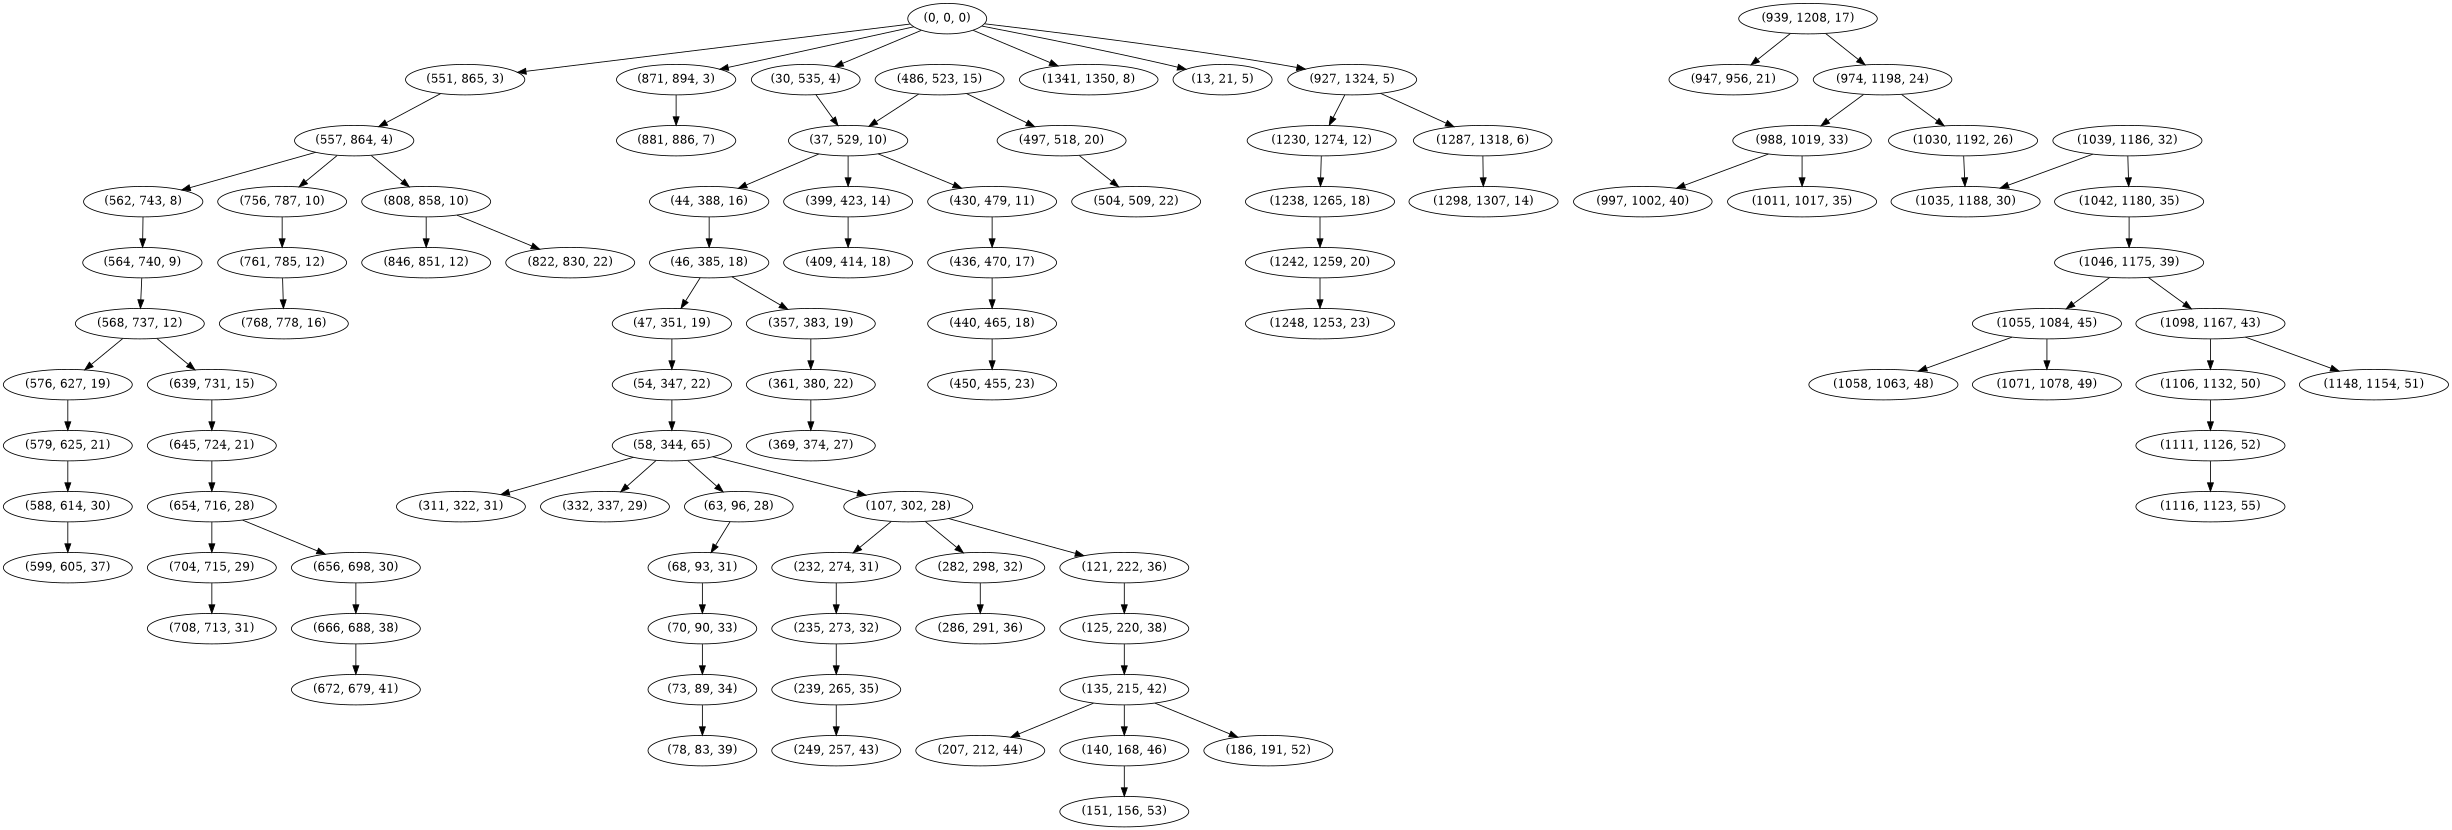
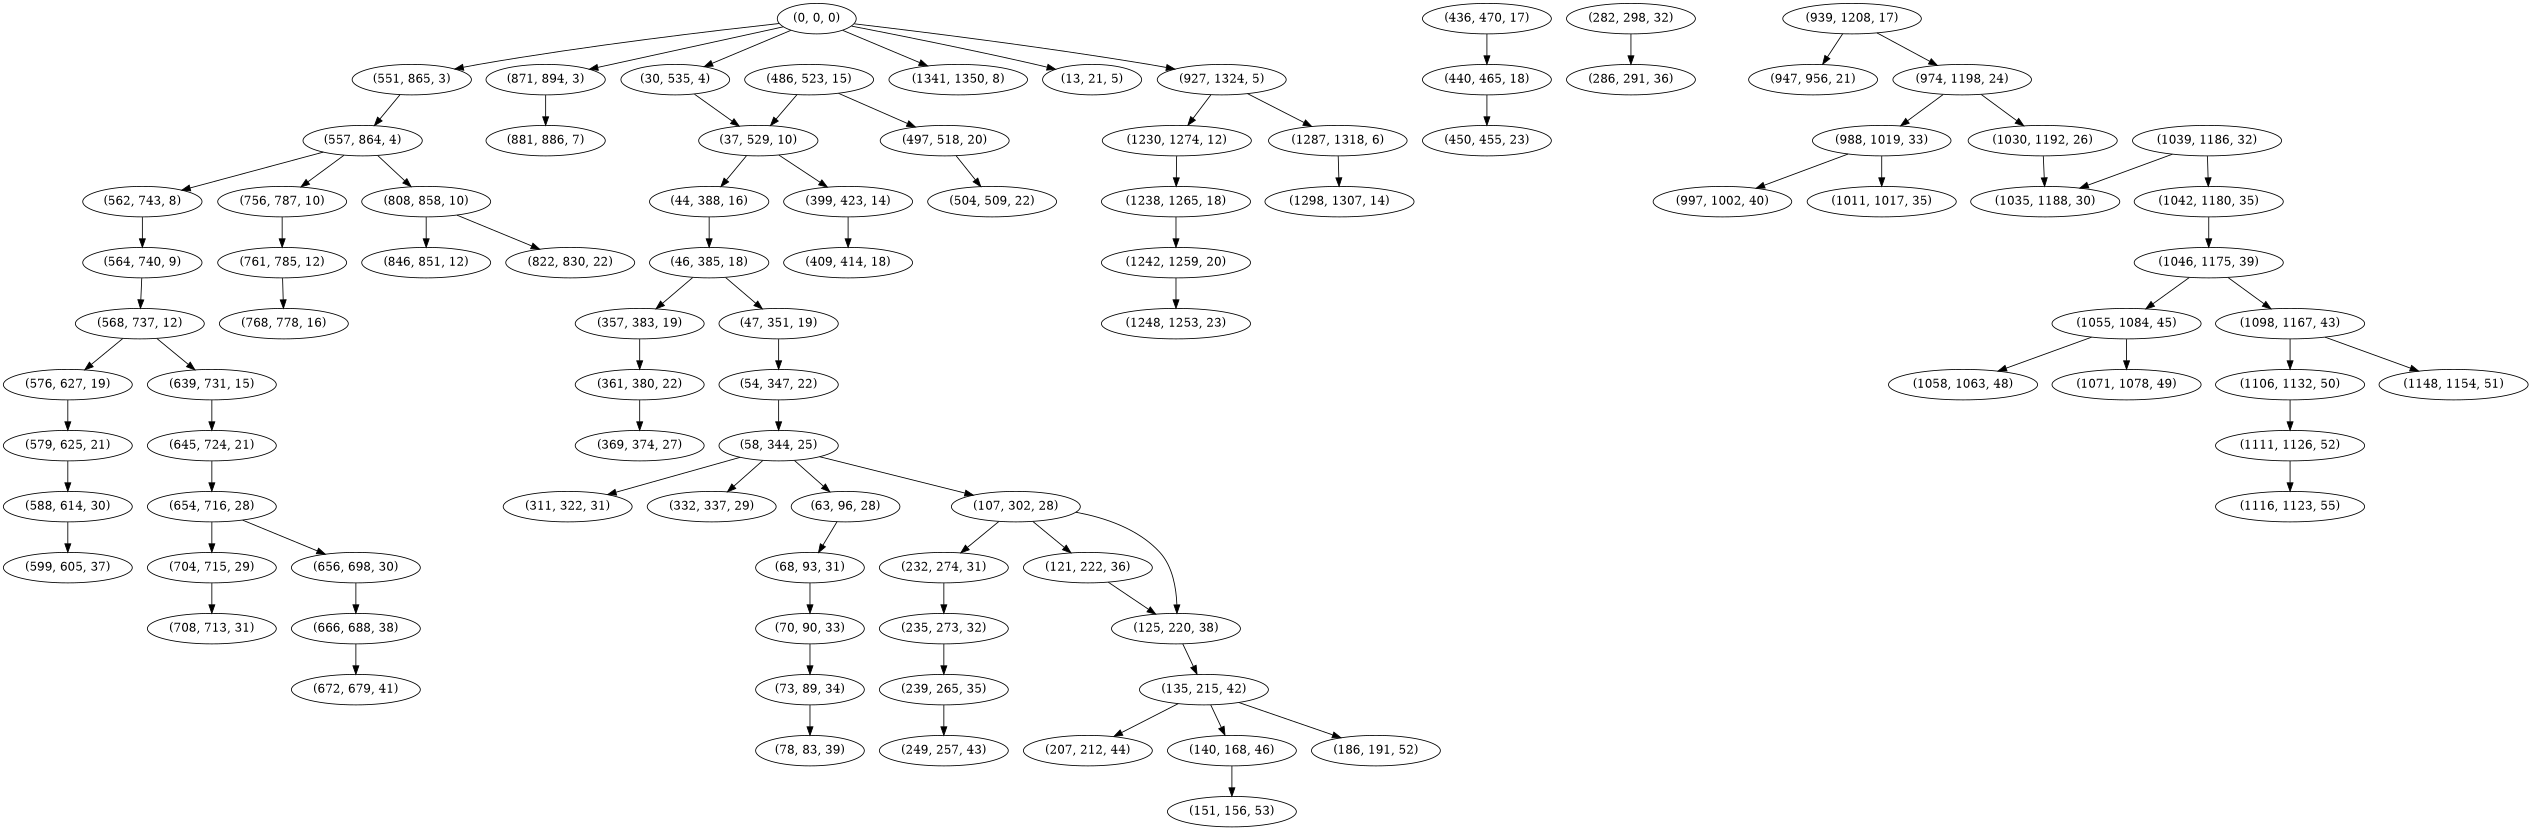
(992, 202) -> none
(672, 446) -> (779, 446)
(941, 534) -> (1145, 540)
